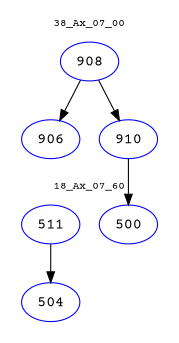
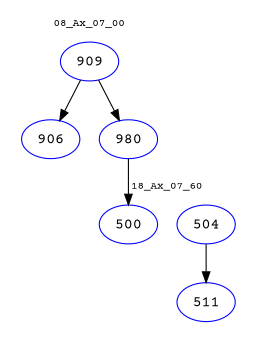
(90, 23) -> (90, 23)
(90, 62) -> (90, 62)
(128, 139) -> (128, 139)
(51, 258) -> (206, 258)
